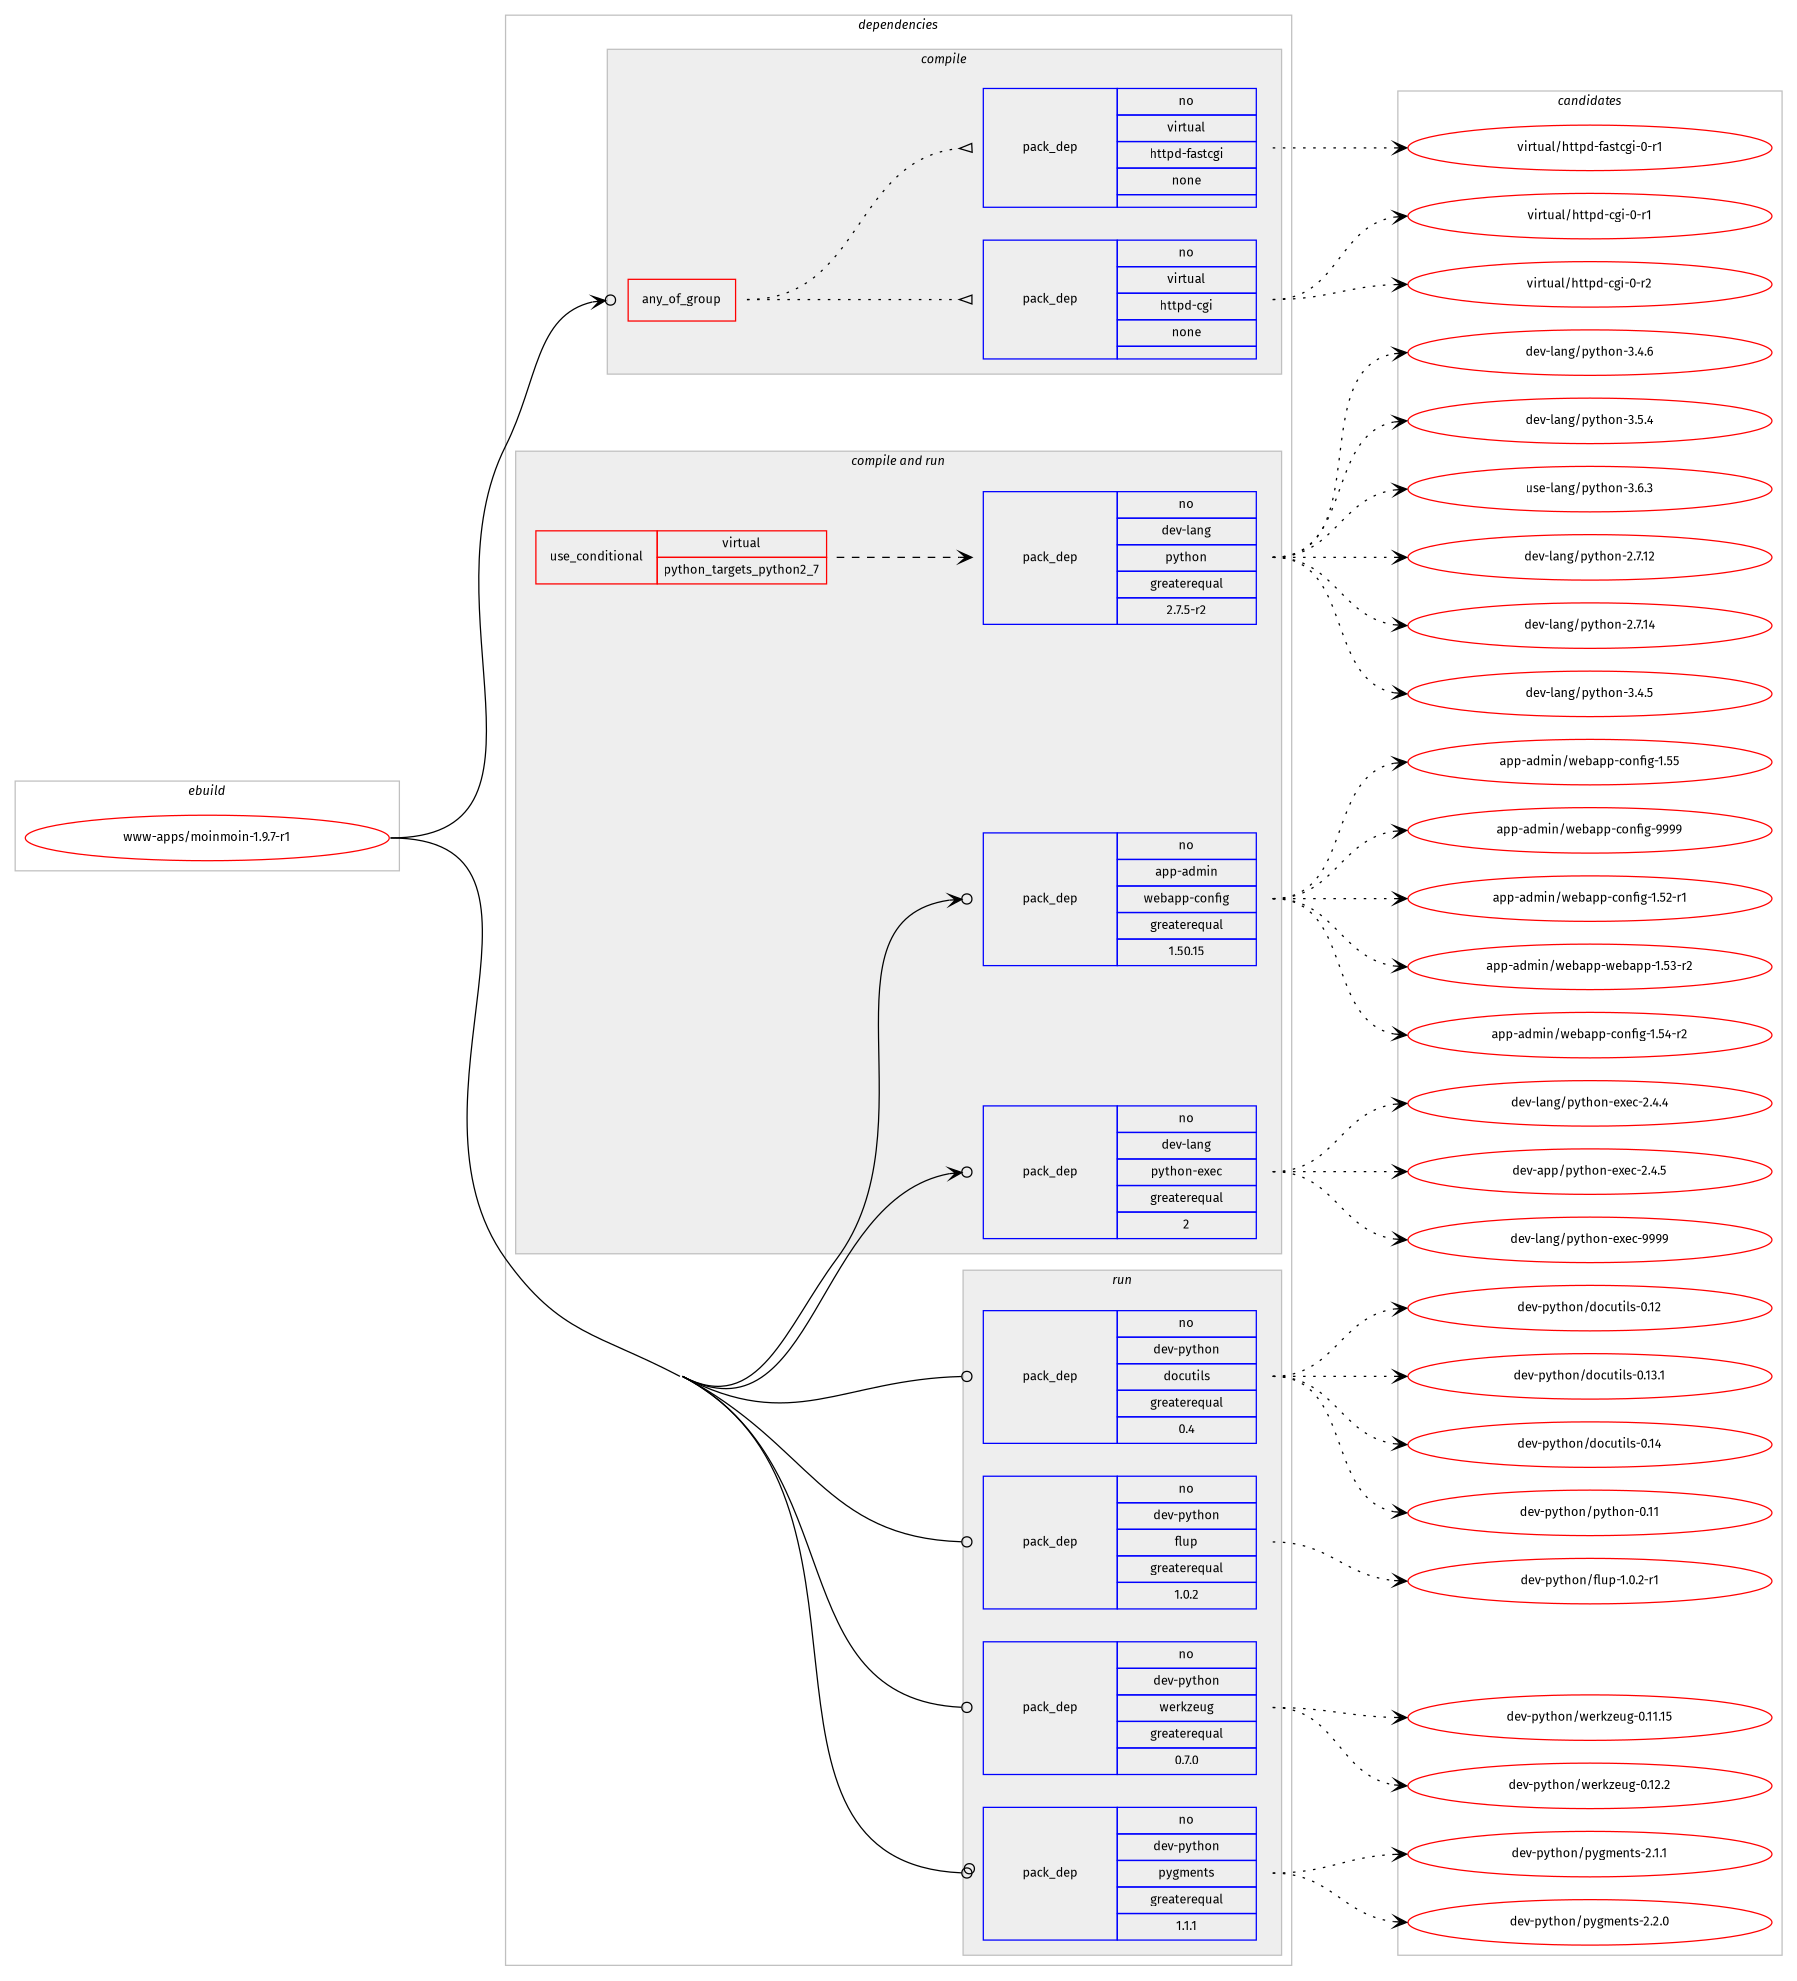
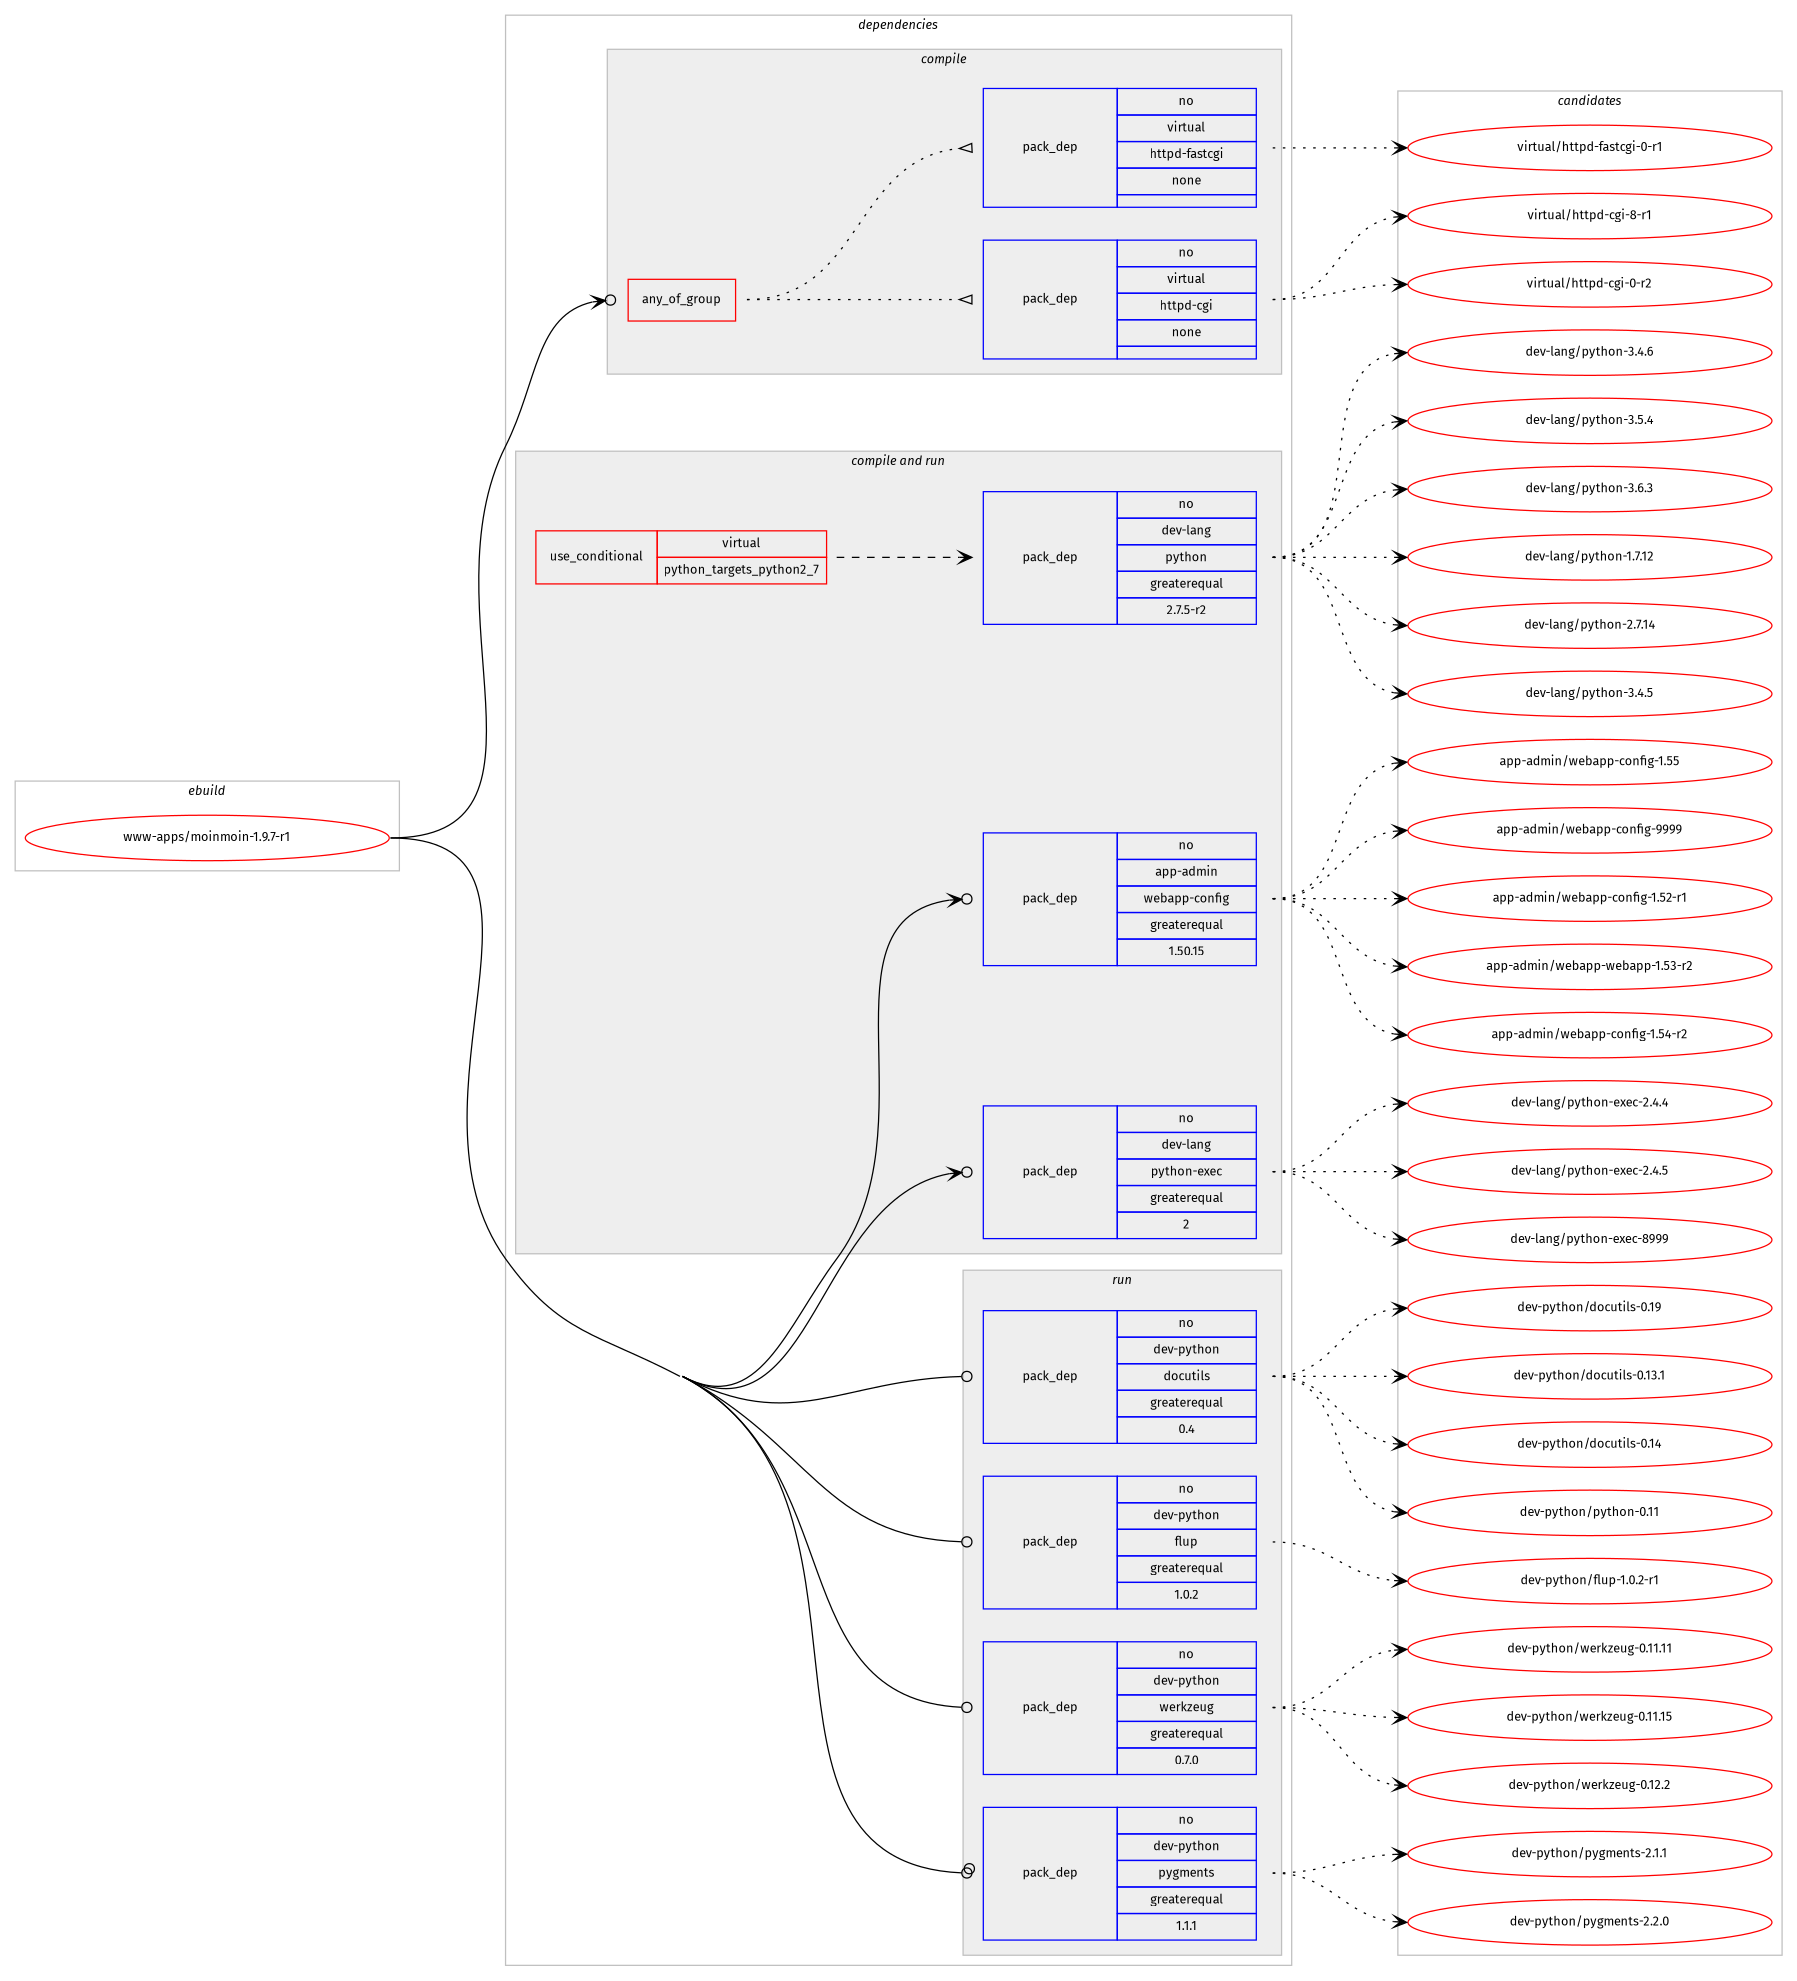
(1590, 216) -> (1590, 216)
(1590, 489) -> (1590, 489)
(1590, 557) -> (1590, 557)
(1590, 1172) -> (1590, 1172)
(1590, 1240) -> (1590, 1240)
(1590, 1308) -> (1590, 1308)
none -> (1590, 1649)
